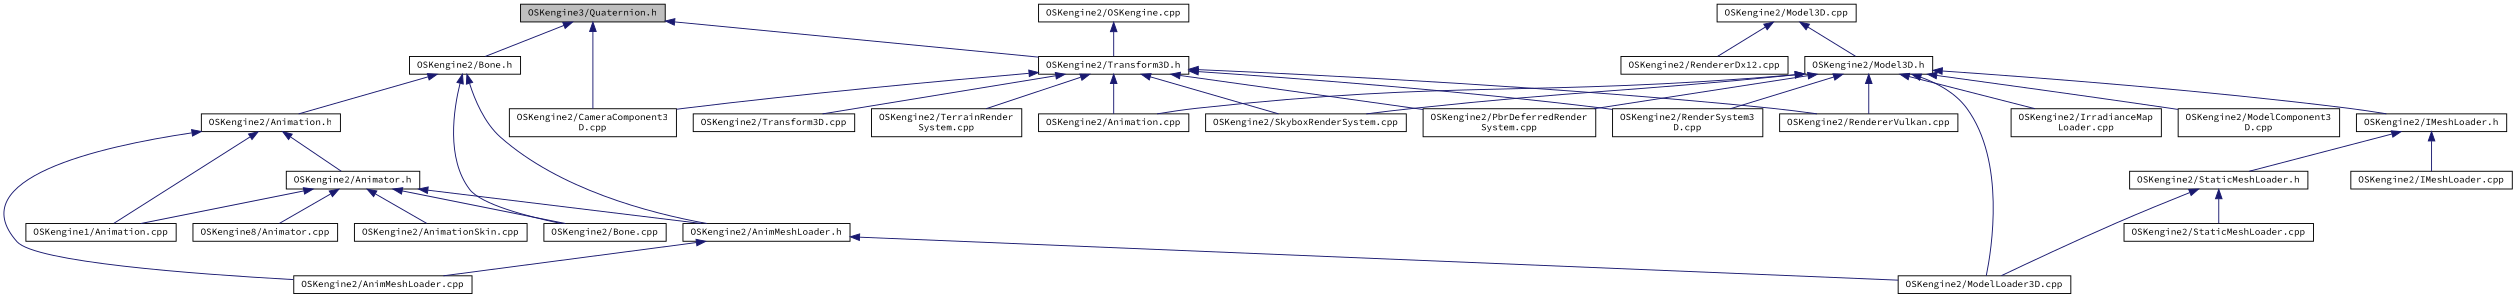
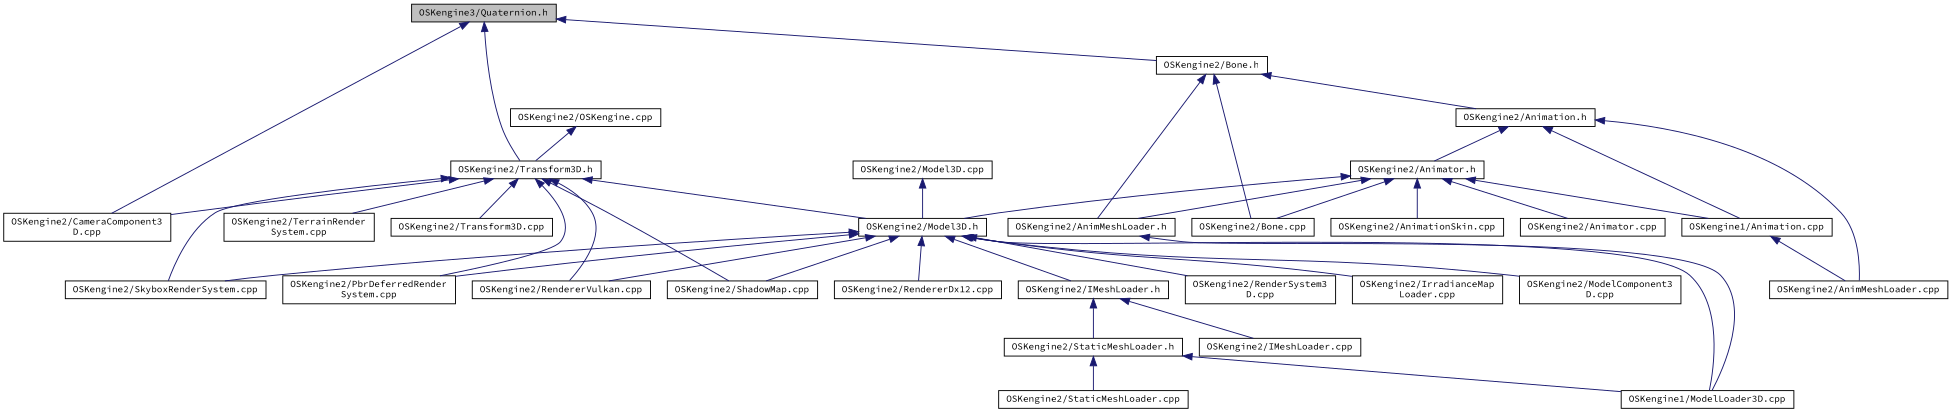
(1741, 42) -> (920, 263)
(1395, 87) -> (729, 199)
(1114, 123) -> (742, 290)
none -> (1152, 194)
(265, 232) -> (1593, 227)
(570, 259) -> (1812, 261)
(1984, 285) -> (1708, 399)
